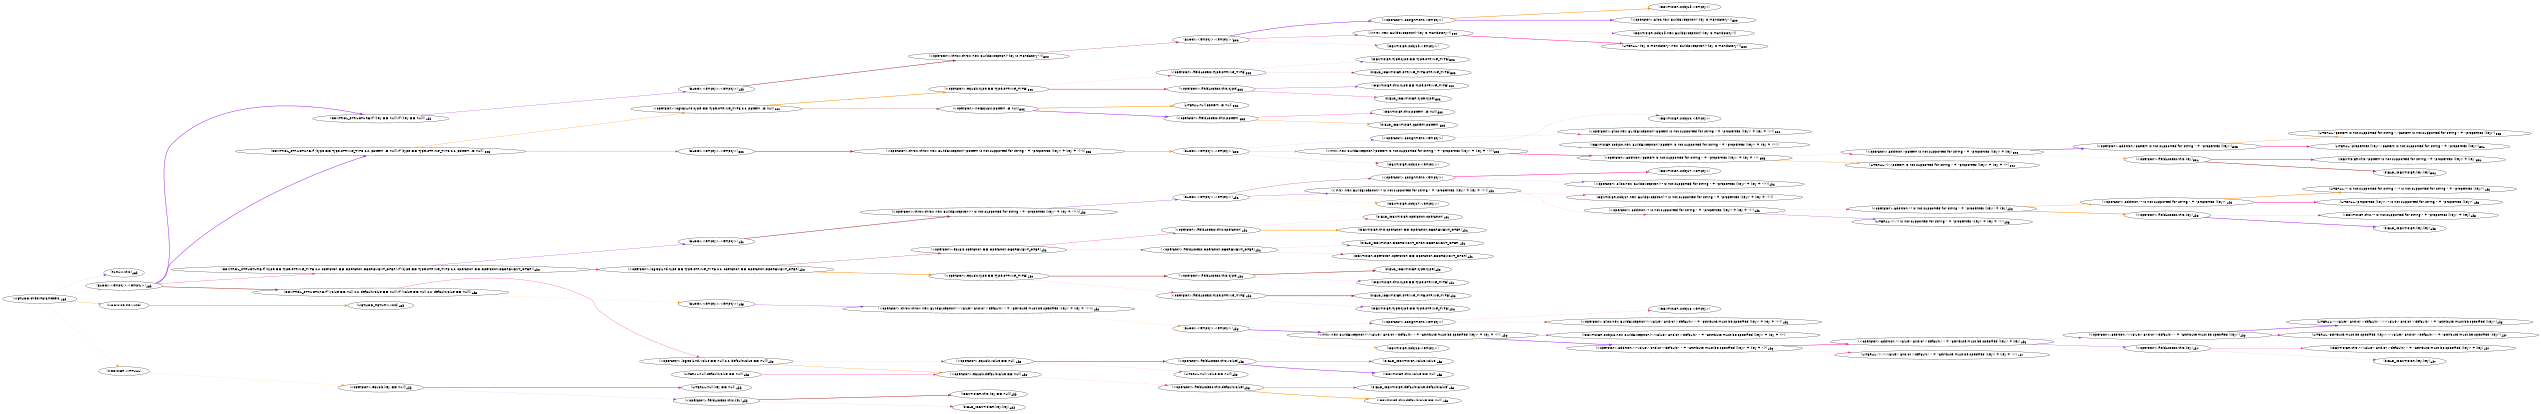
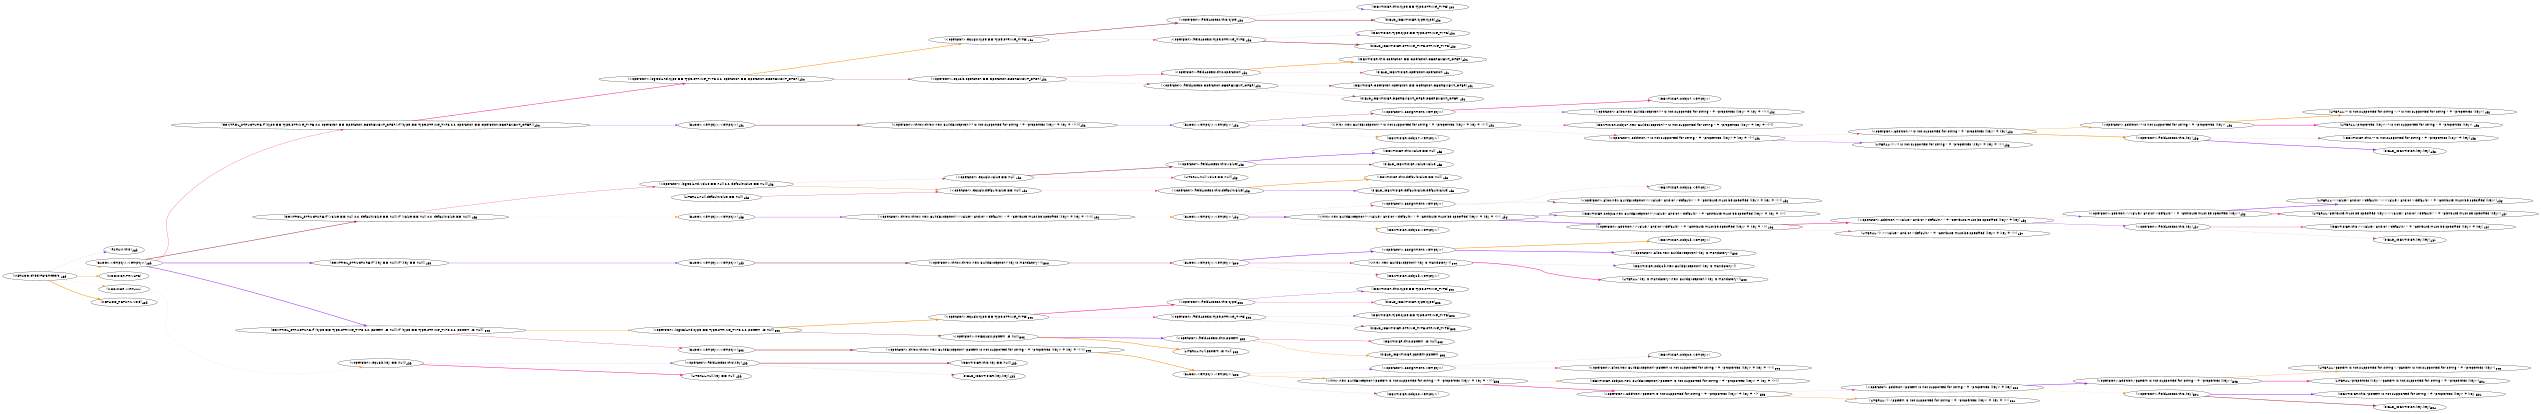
(247, 306) -> (73, 291)
